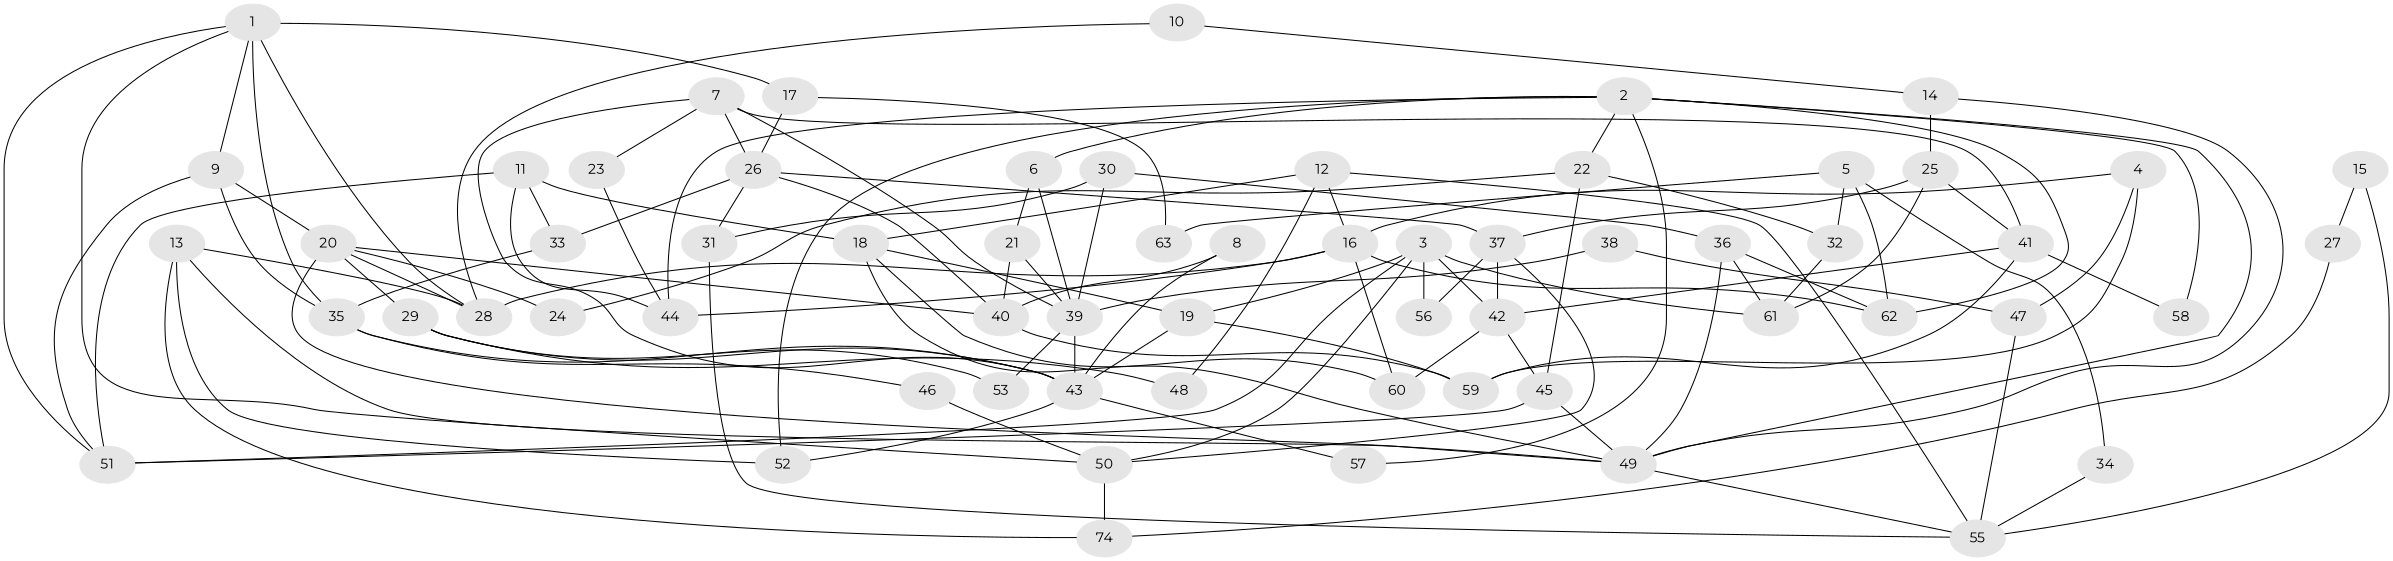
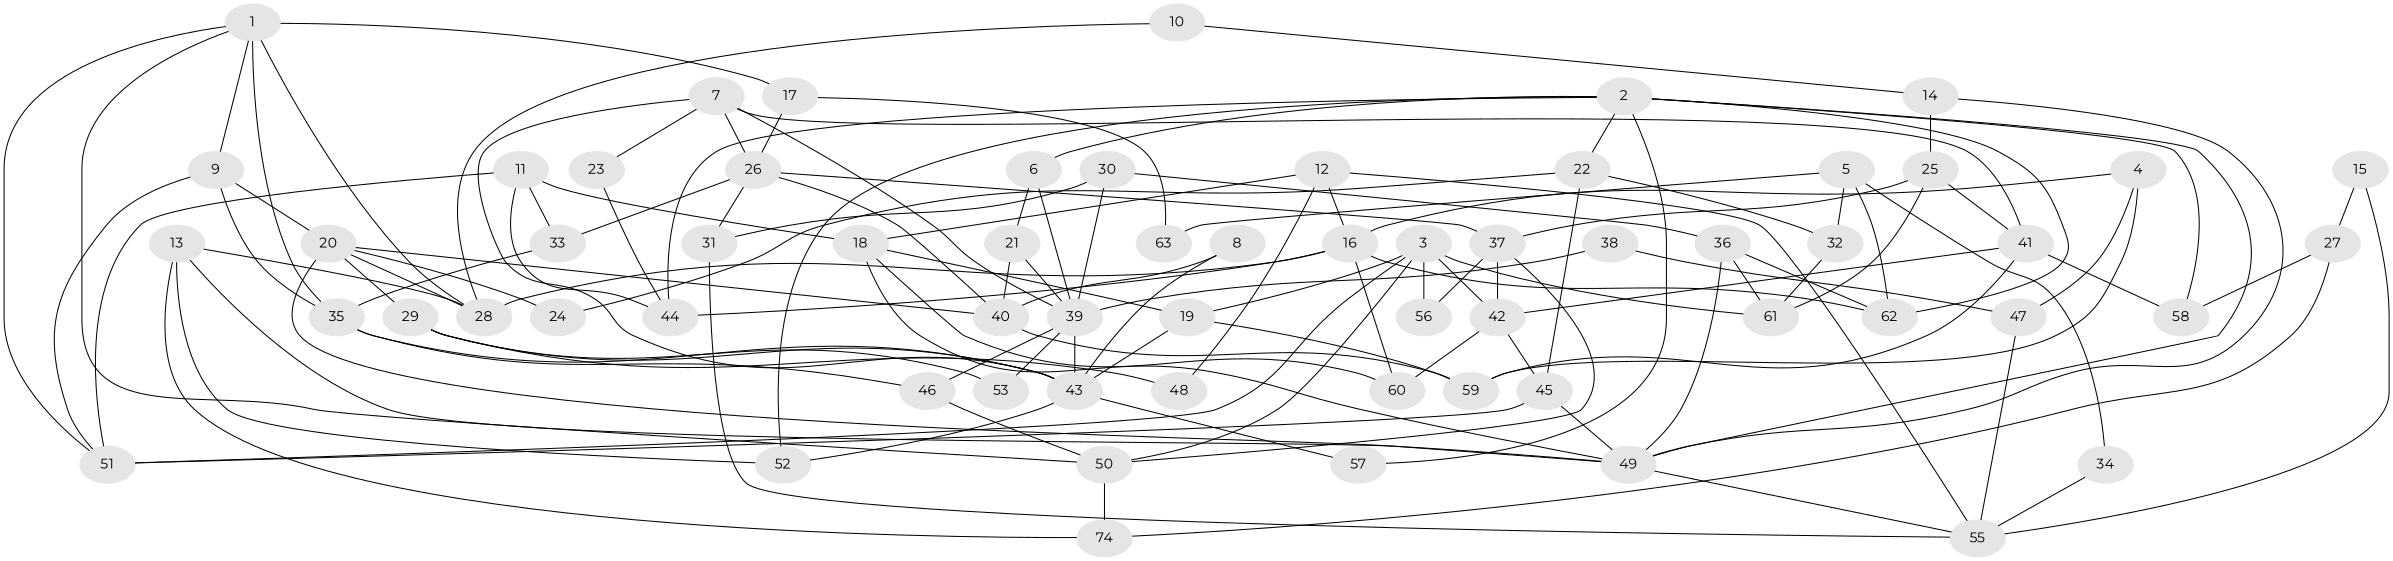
none -> (2257, 280)
none -> (1017, 347)
